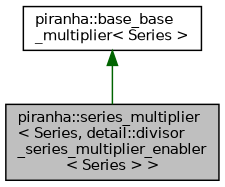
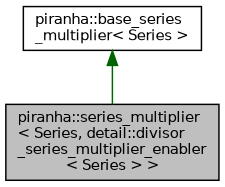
(112, 28) -> (112, 28)
